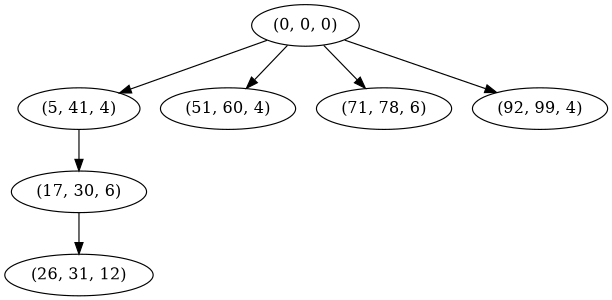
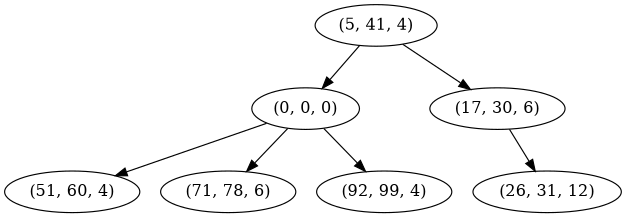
(199, 65) -> (345, 63)
